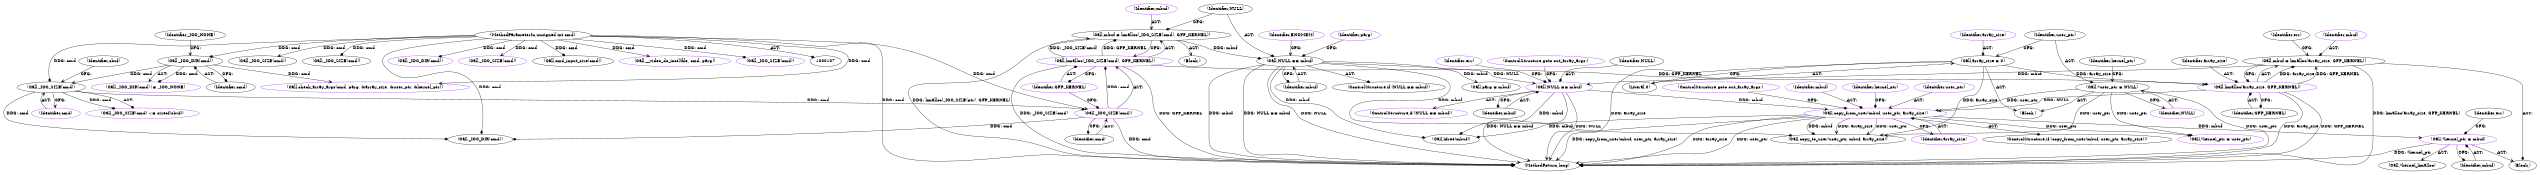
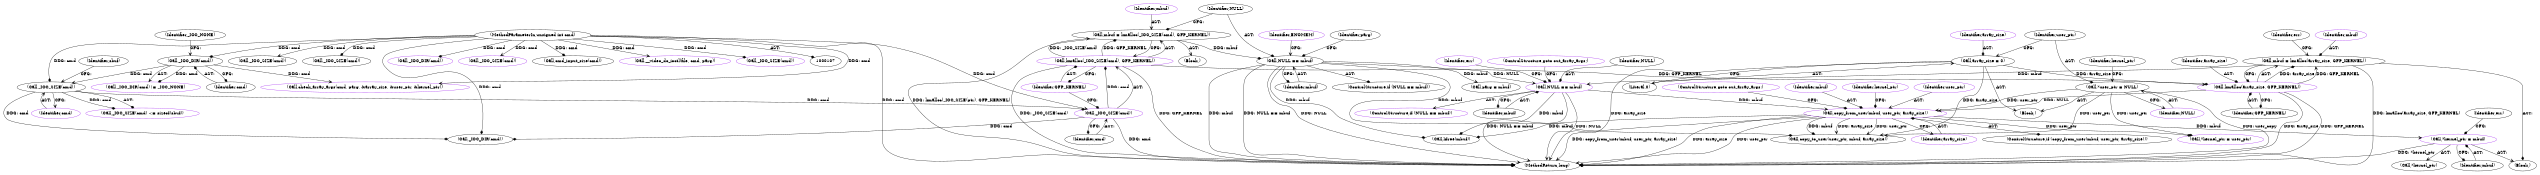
(1355, 35) -> (1355, 35)
(2262, 126) -> (2260, 126)
(2412, 166) -> (2419, 166)
